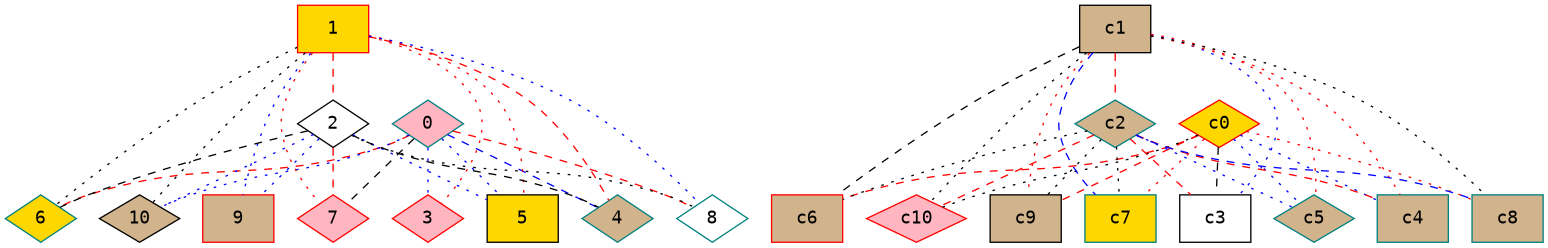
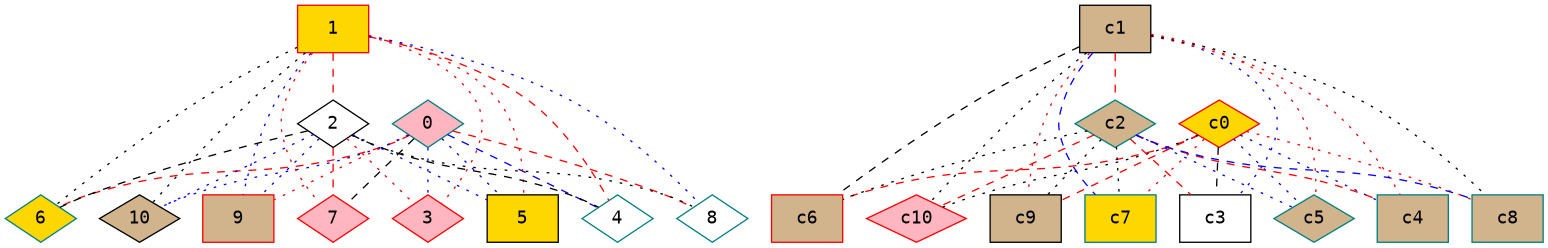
none -> (374, 165)
none -> (325, 175)
(618, 219) -> (618, 219)
